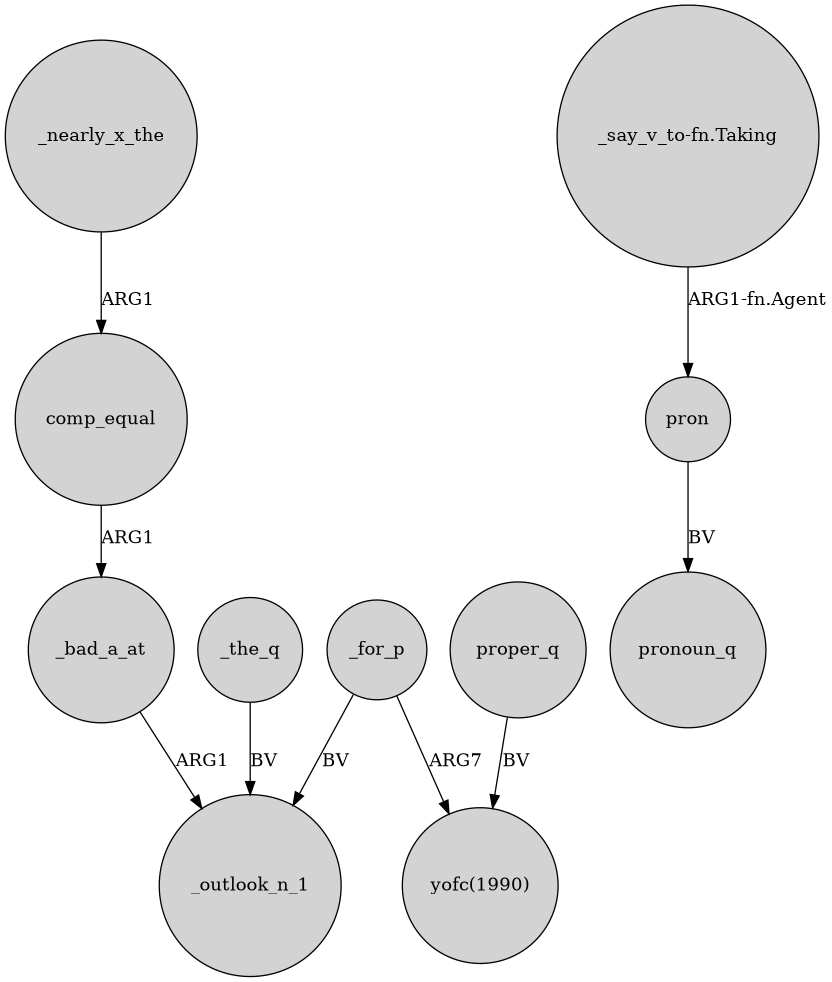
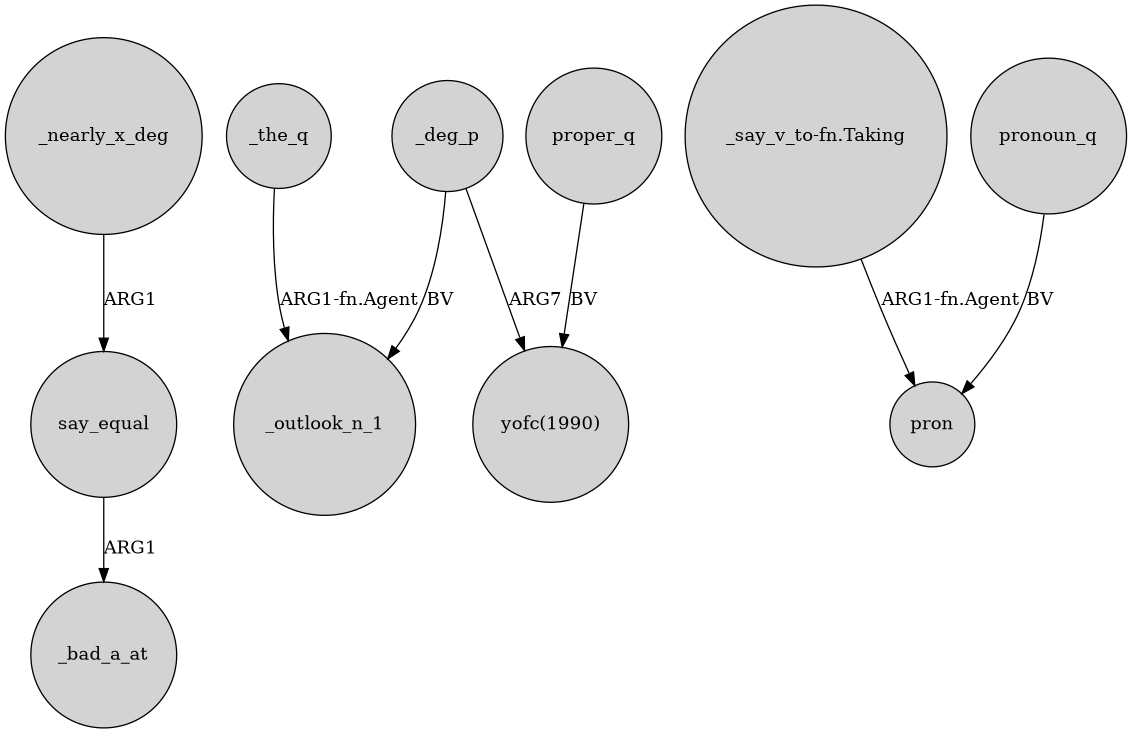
(101, 136) -> (104, 136)
(101, 419) -> (104, 424)
(688, 510) -> (1022, 305)
(377, 650) -> (447, 136)
(167, 755) -> none
(264, 761) -> (349, 300)
